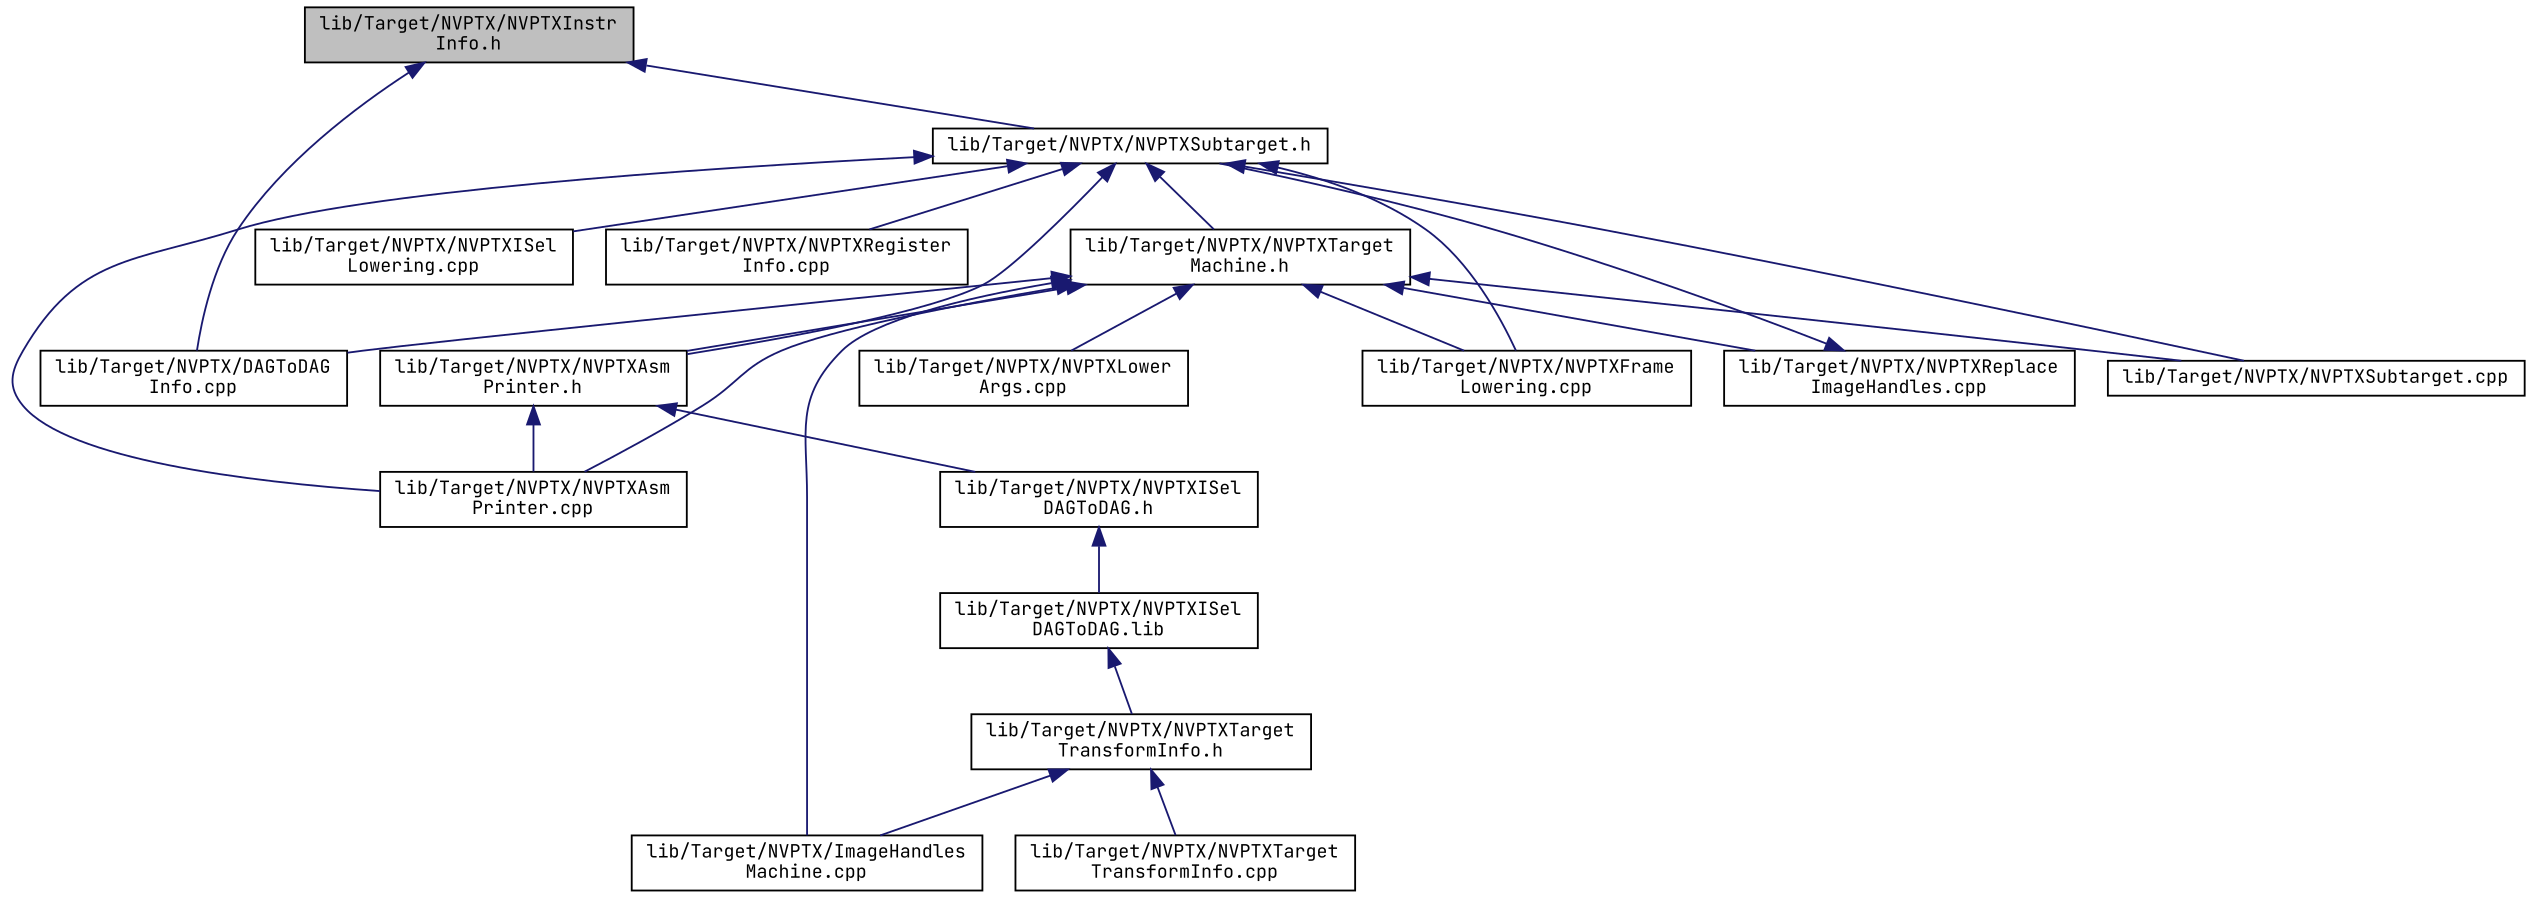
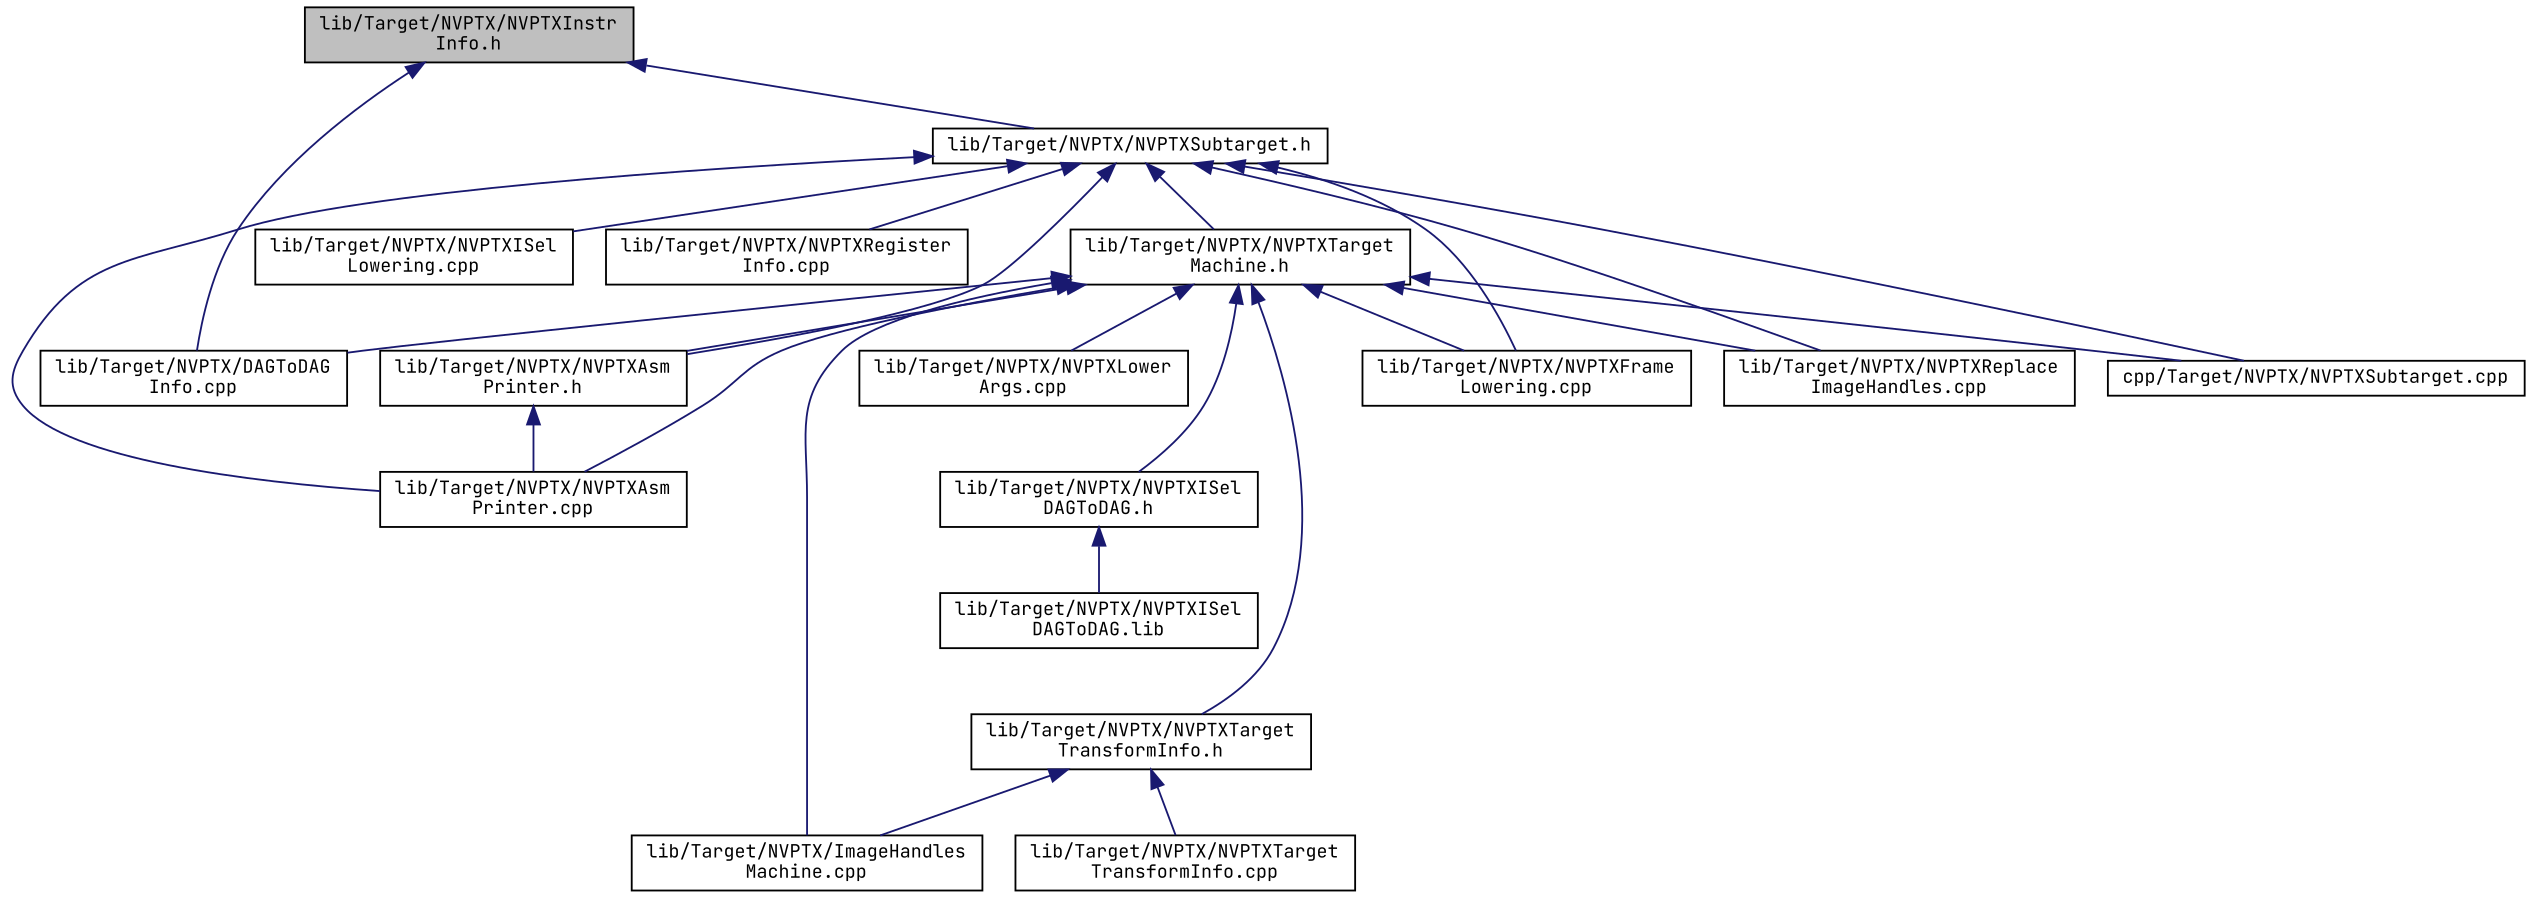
(1527, 240) -> (1520, 247)
(2316, 378) -> (2316, 378)
(825, 441) -> (1207, 399)
(1123, 690) -> (1302, 524)
